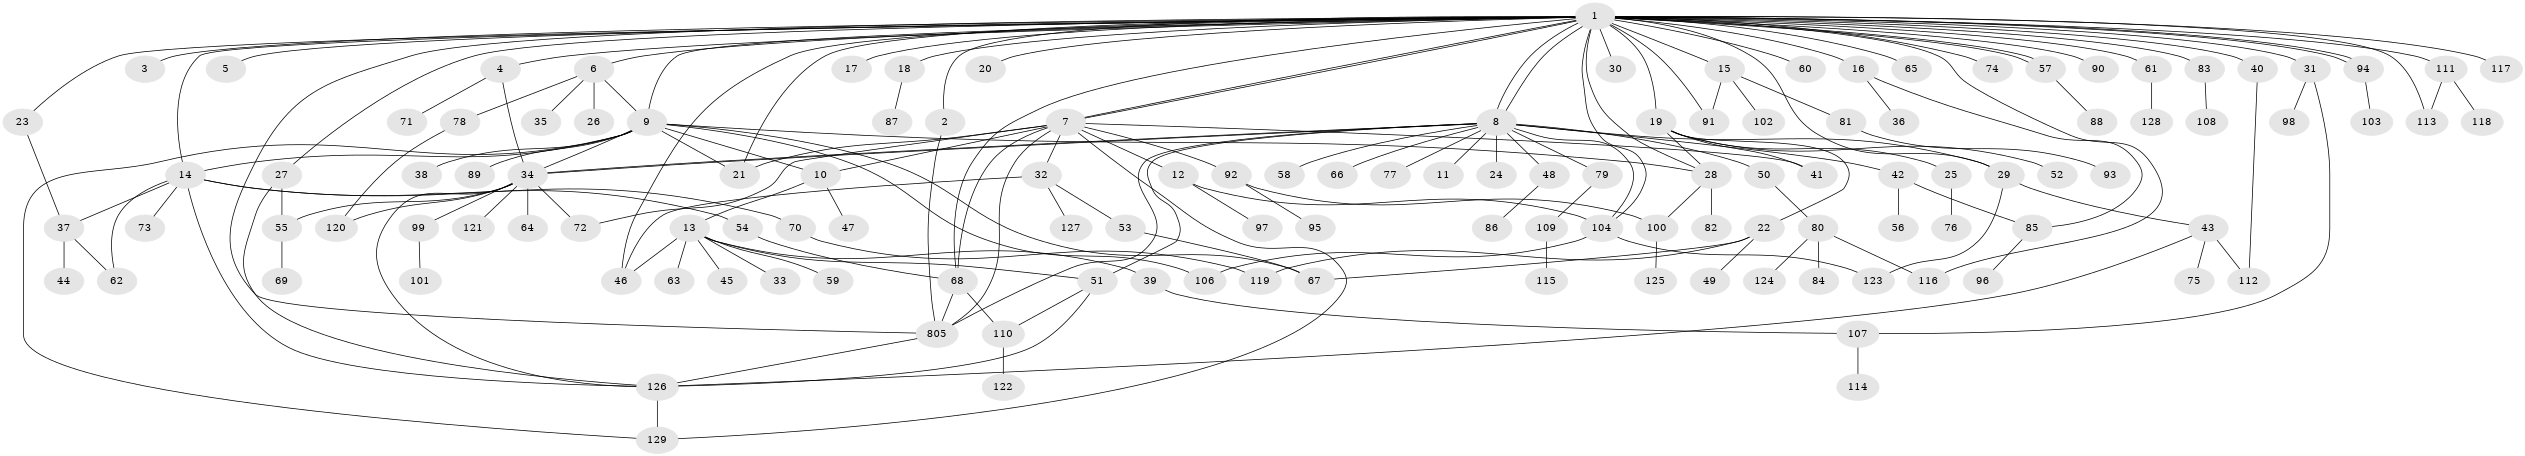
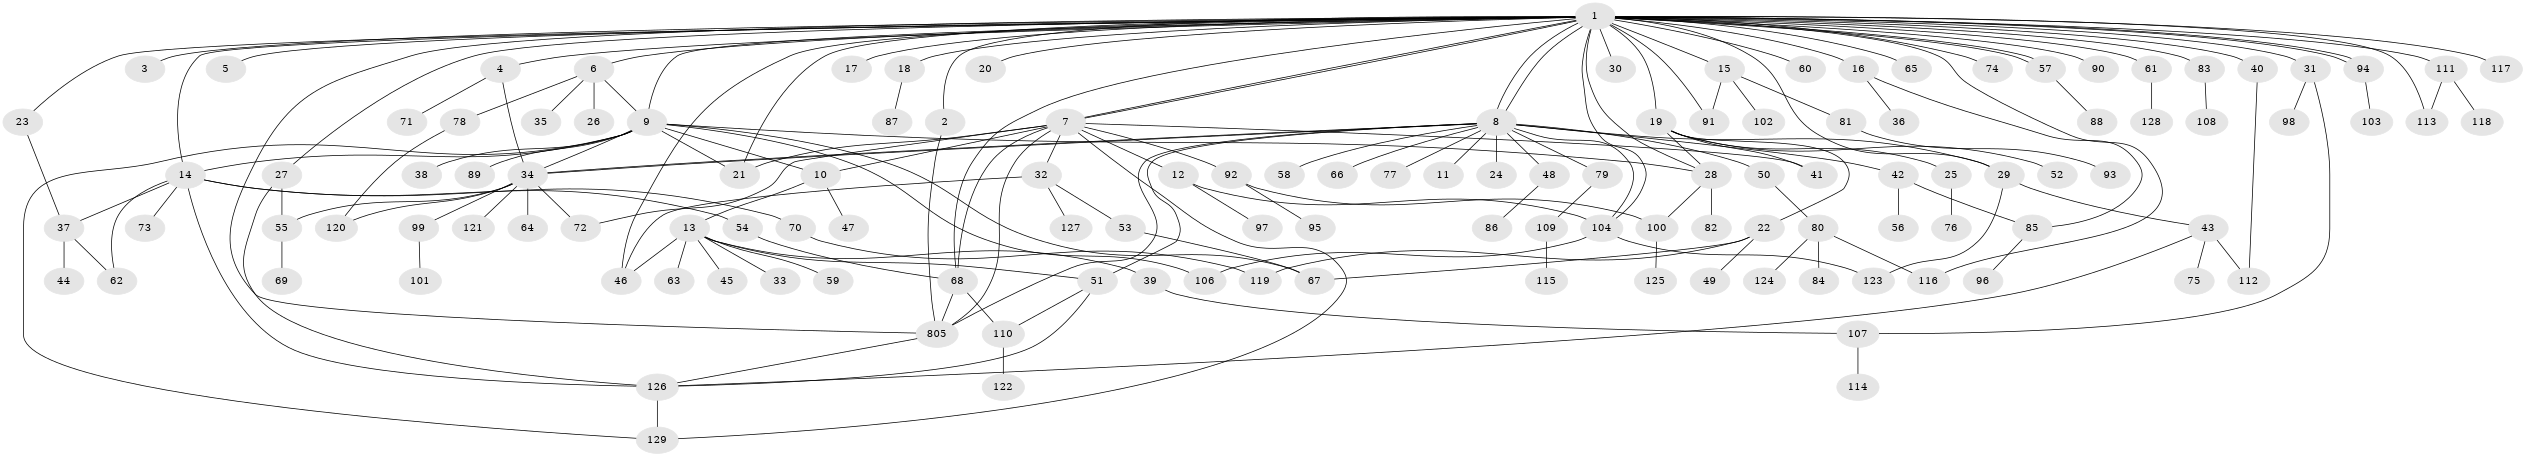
(402, 305) -> none
